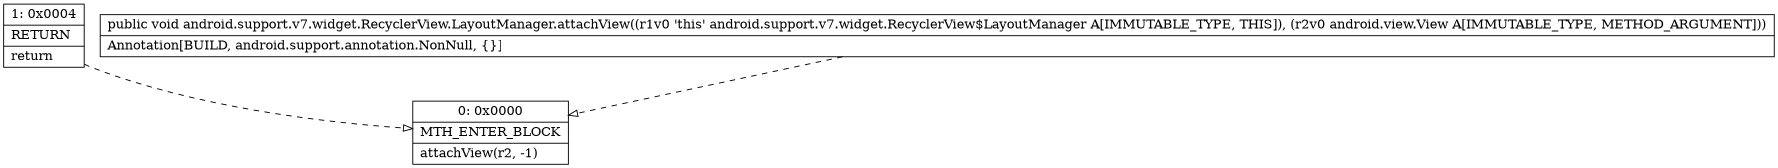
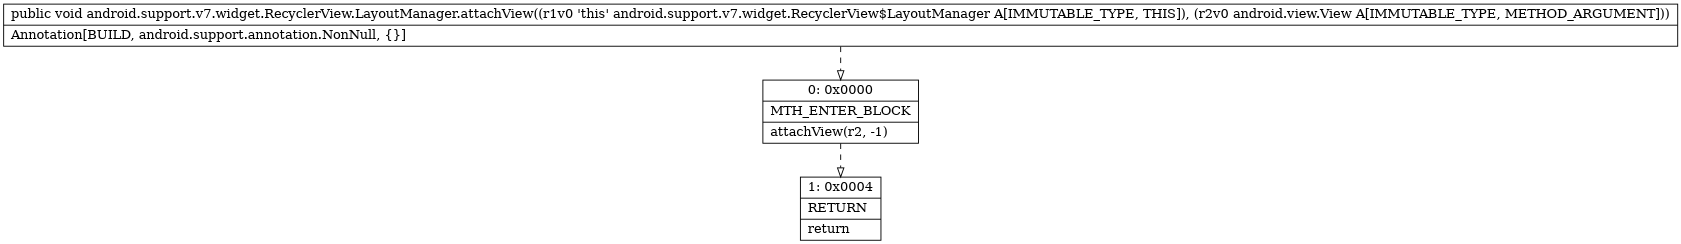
(241, 108) -> (841, 156)
